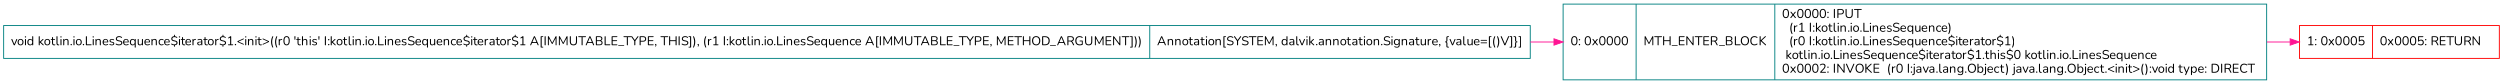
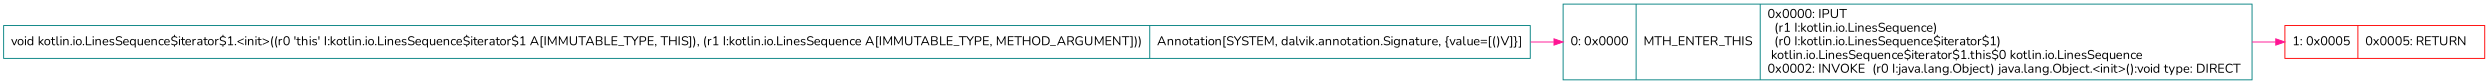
(1705, 42) -> (1698, 42)
